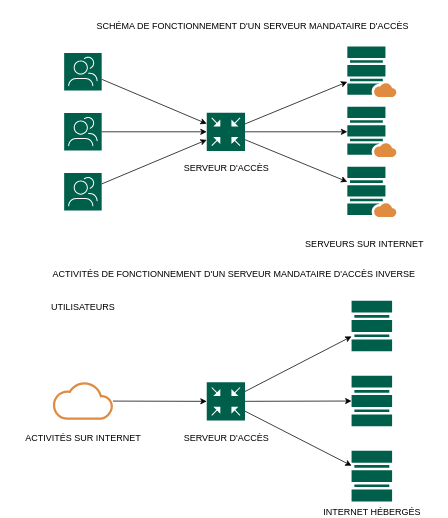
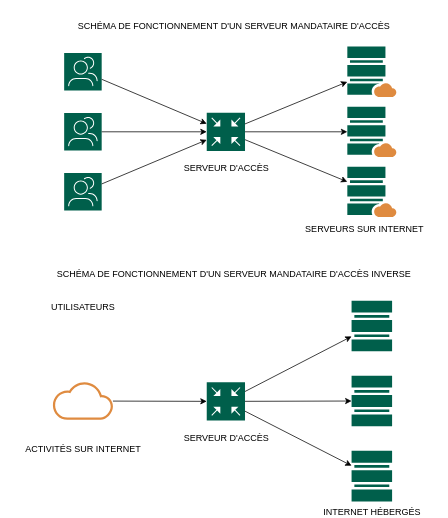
(252, 27) -> (233, 27)
(364, 244) -> (364, 229)
(234, 274) -> (234, 274)
(83, 437) -> (83, 449)
